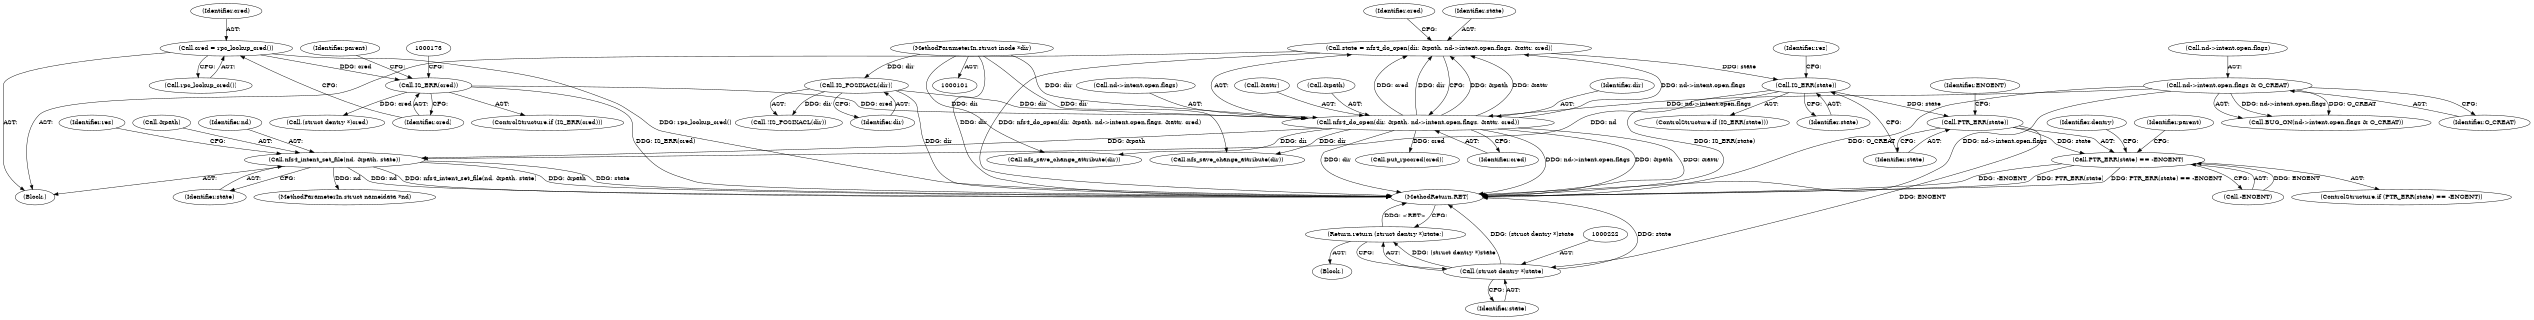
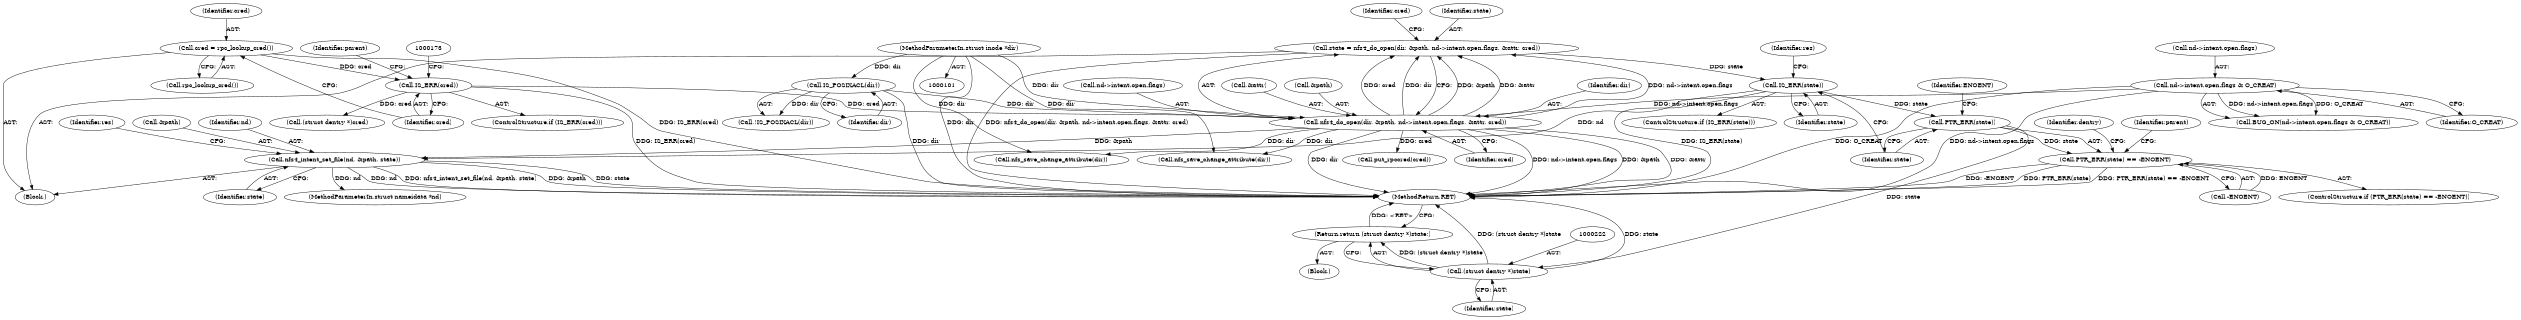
(695, 123) -> (689, 123)
(1923, 197) -> (1903, 197)
